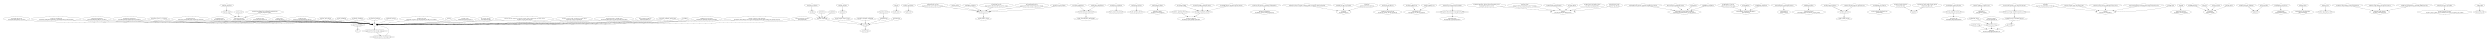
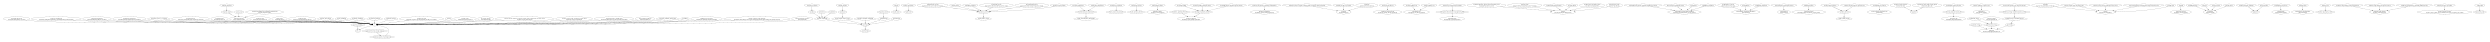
(375, 27) -> (366, 27)
